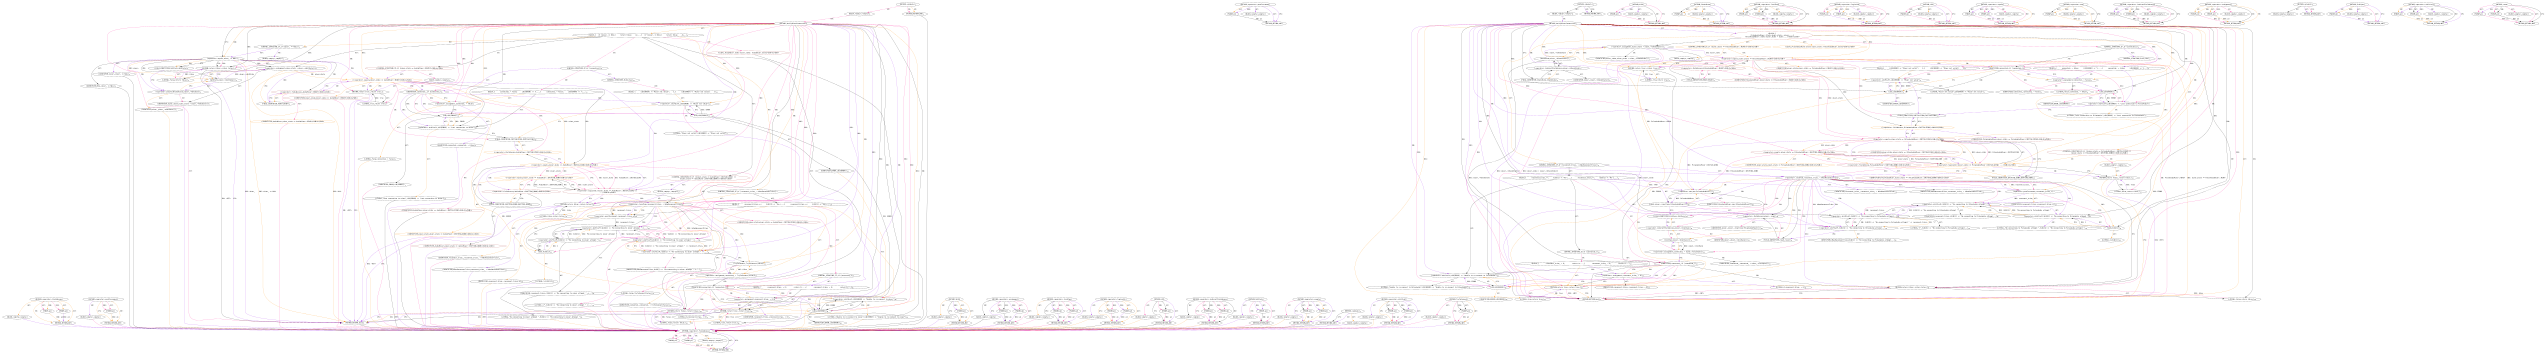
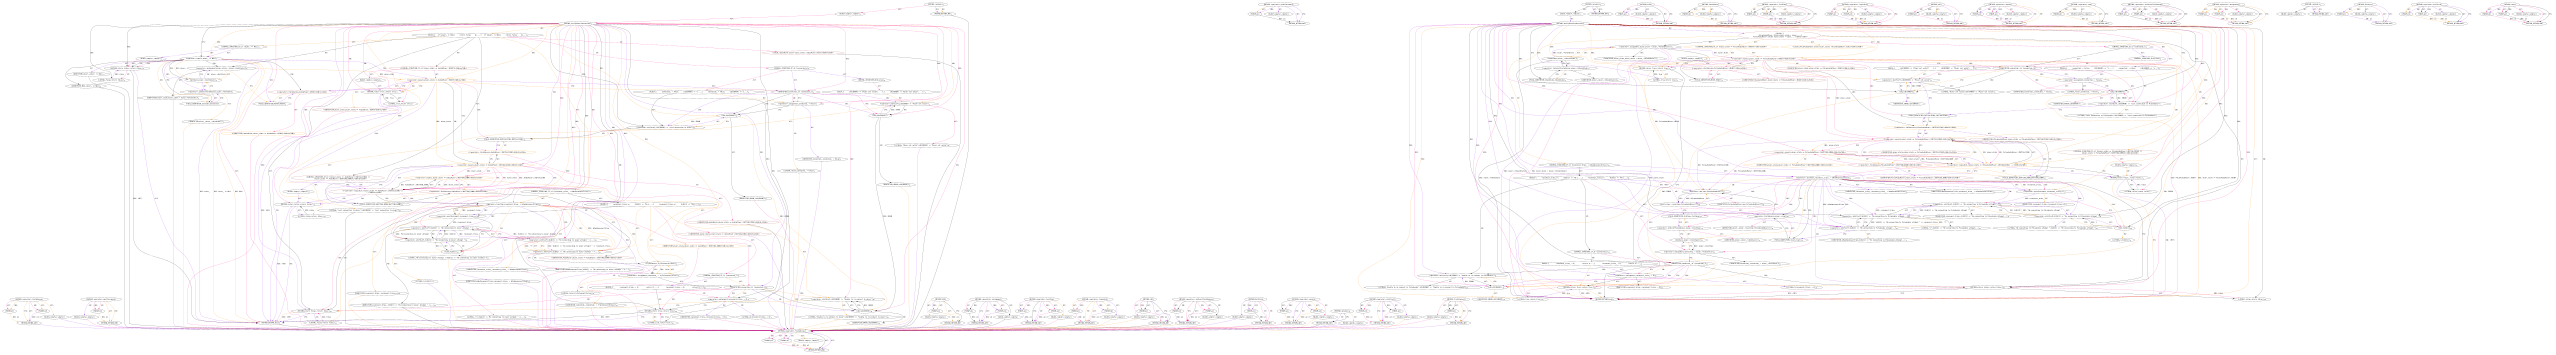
(180, 97) -> (214, 98)
